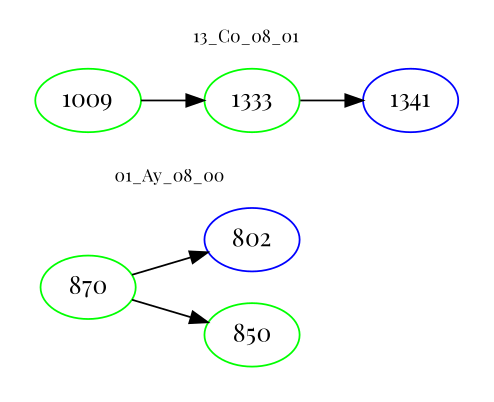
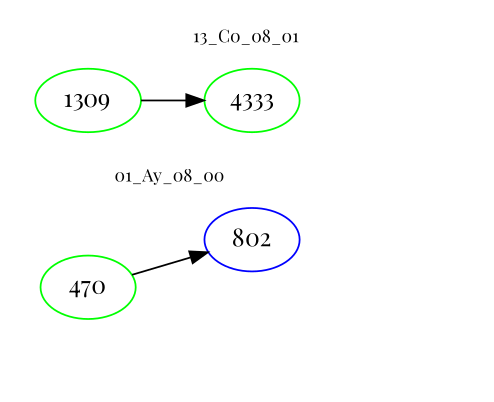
(88, 100) -> (88, 100)
(252, 100) -> (252, 100)
(411, 100) -> none
(88, 287) -> (88, 287)
(252, 335) -> none
